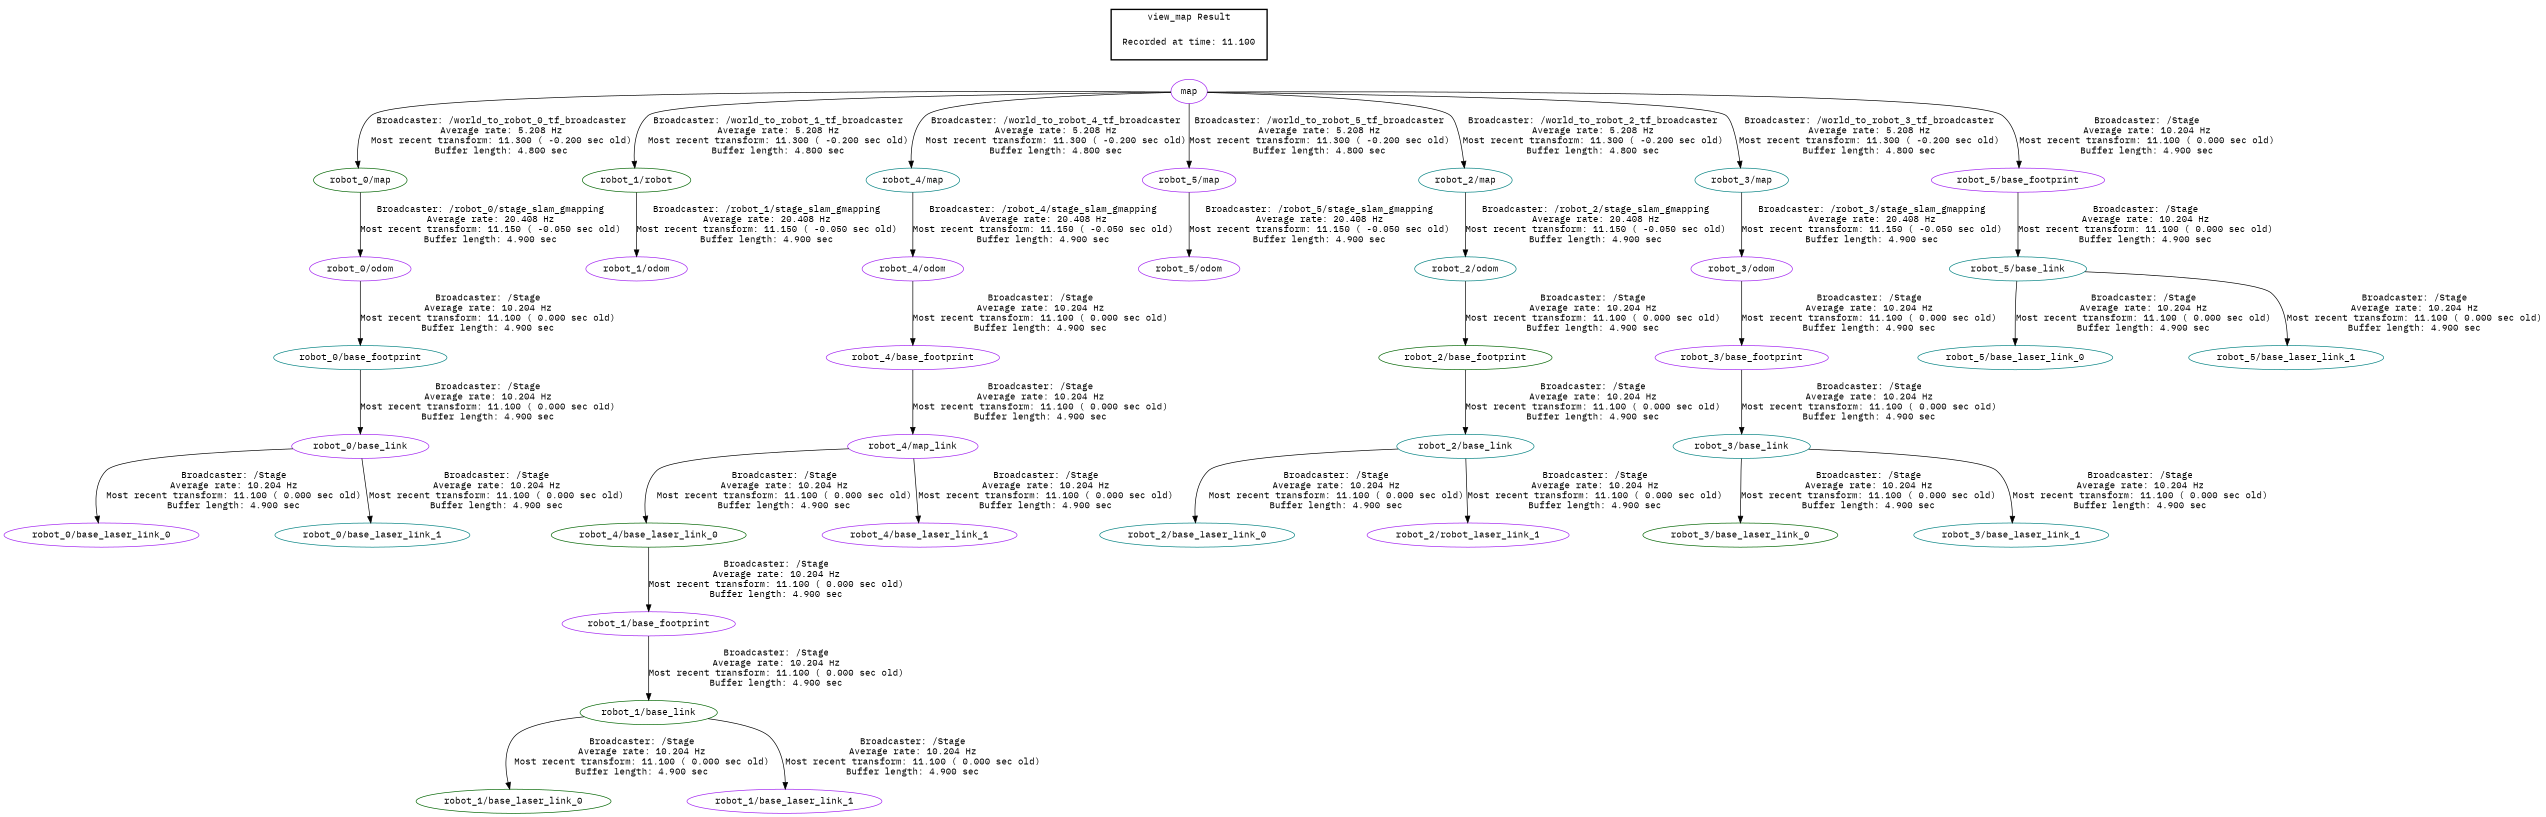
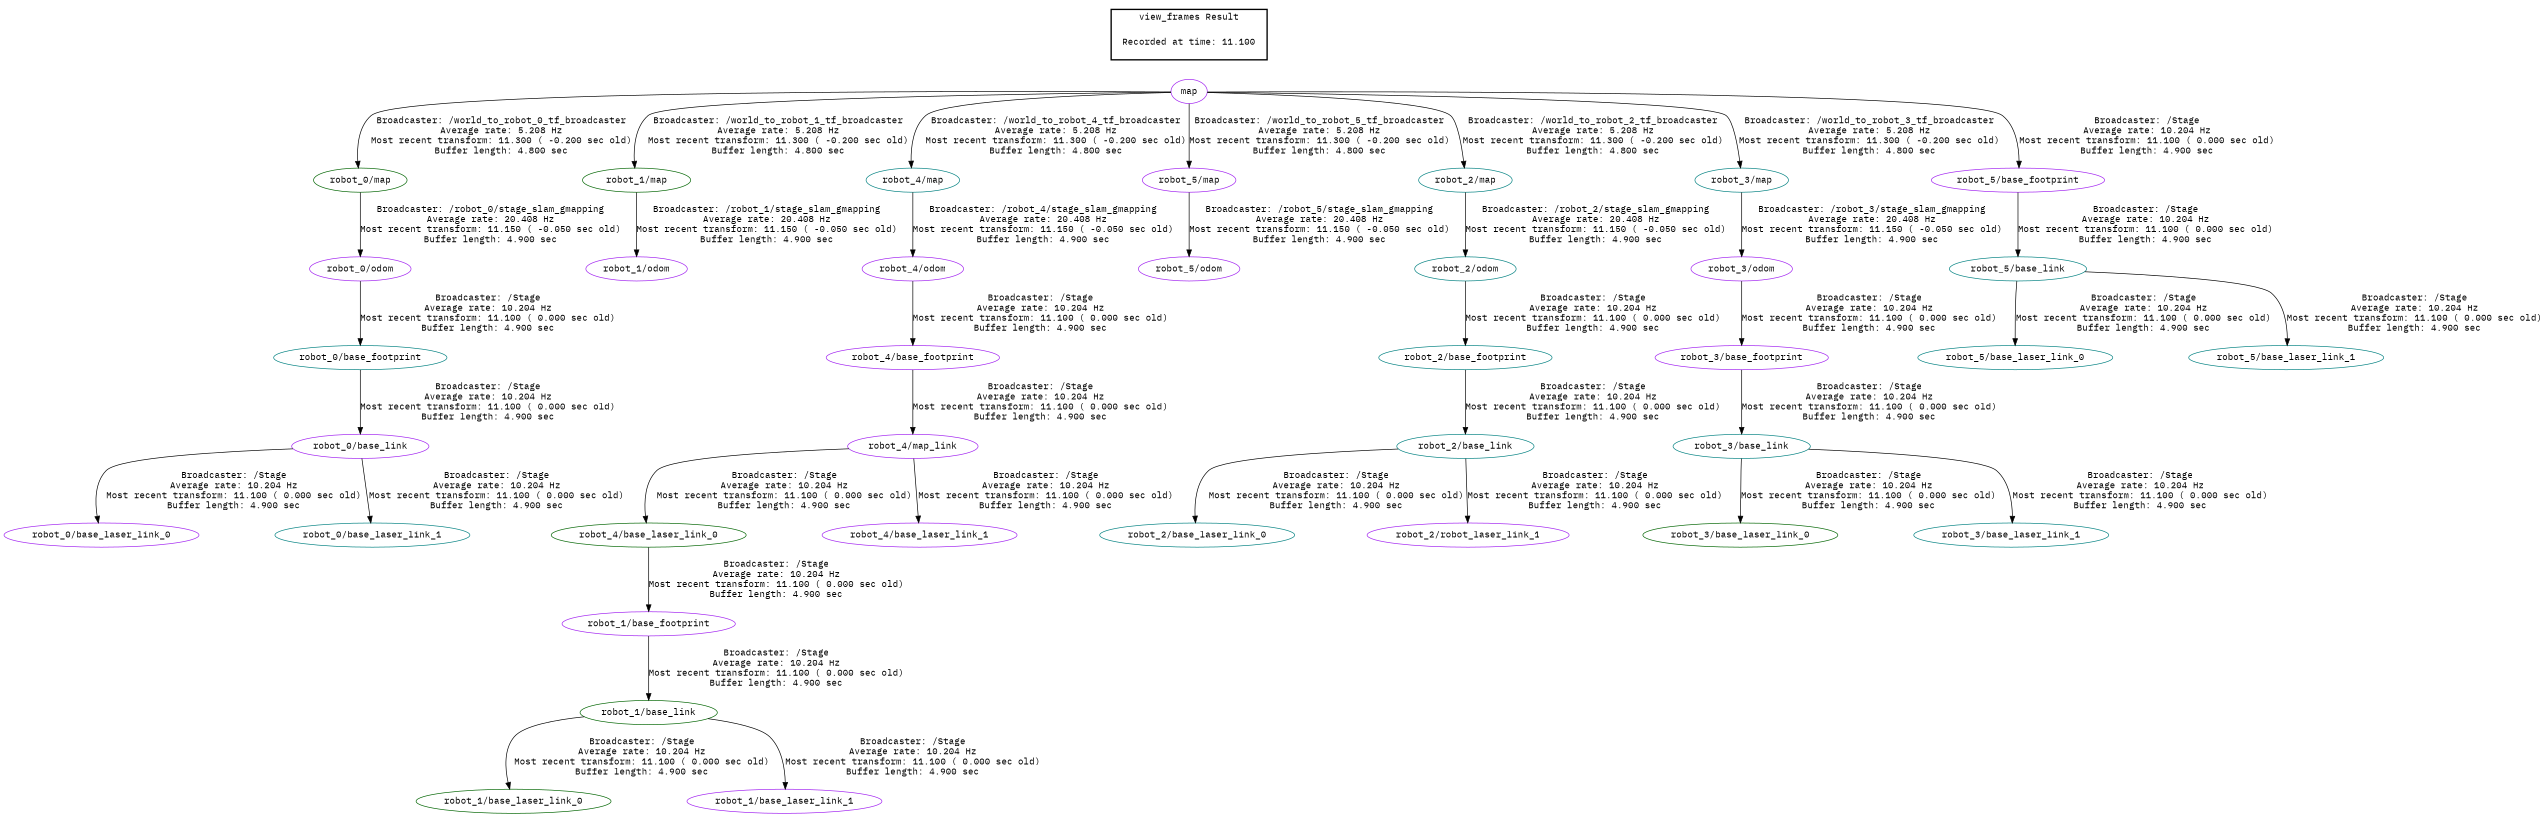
(1189, 17) -> (1189, 17)
(637, 180) -> (637, 180)
(1465, 358) -> (1465, 358)
